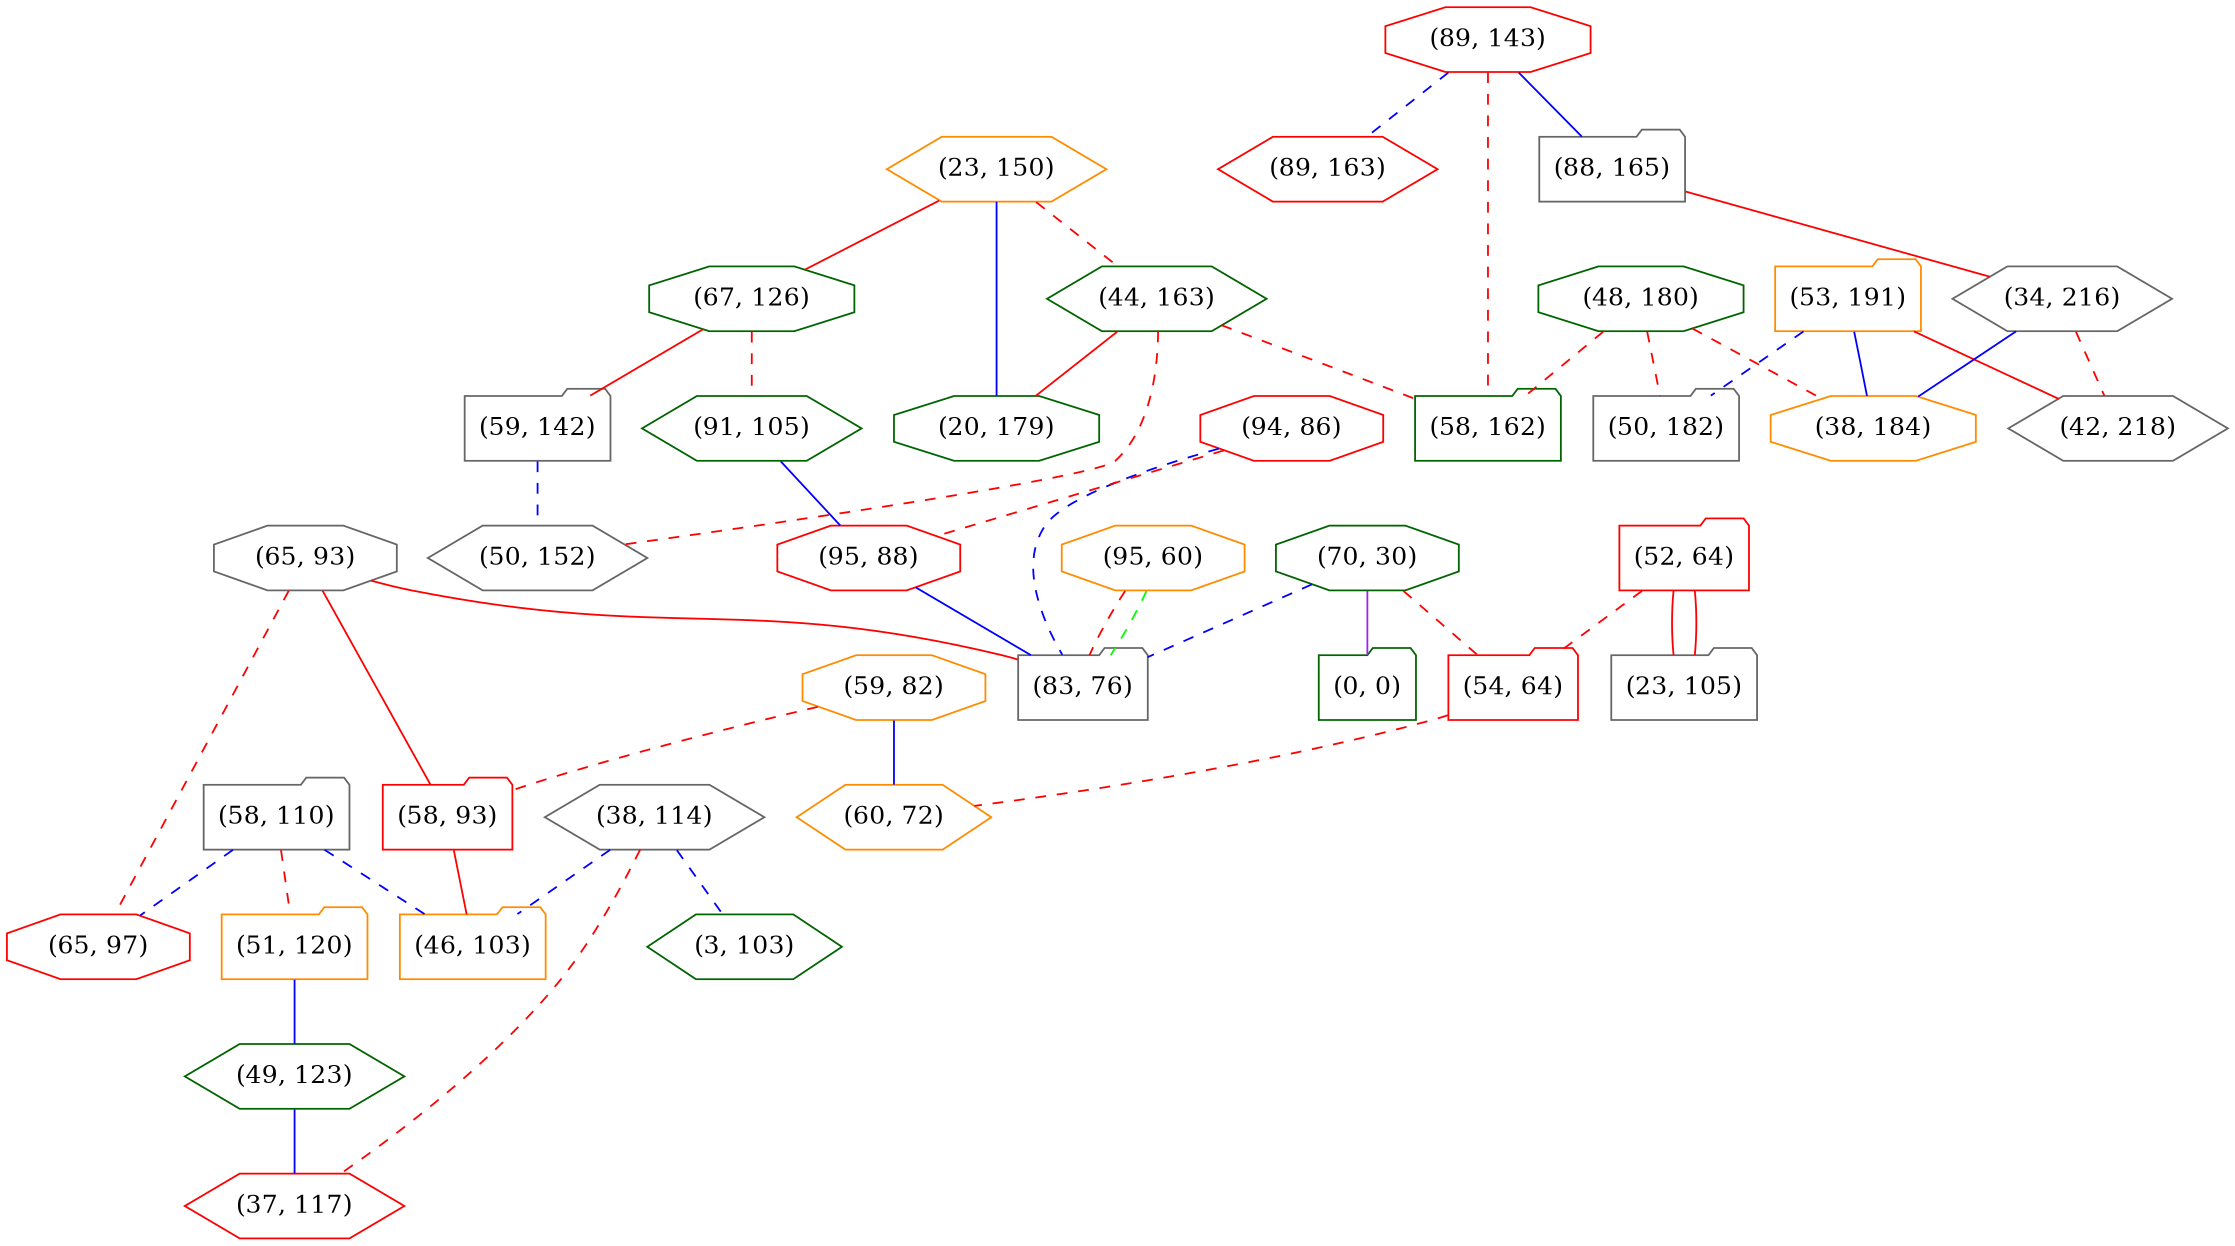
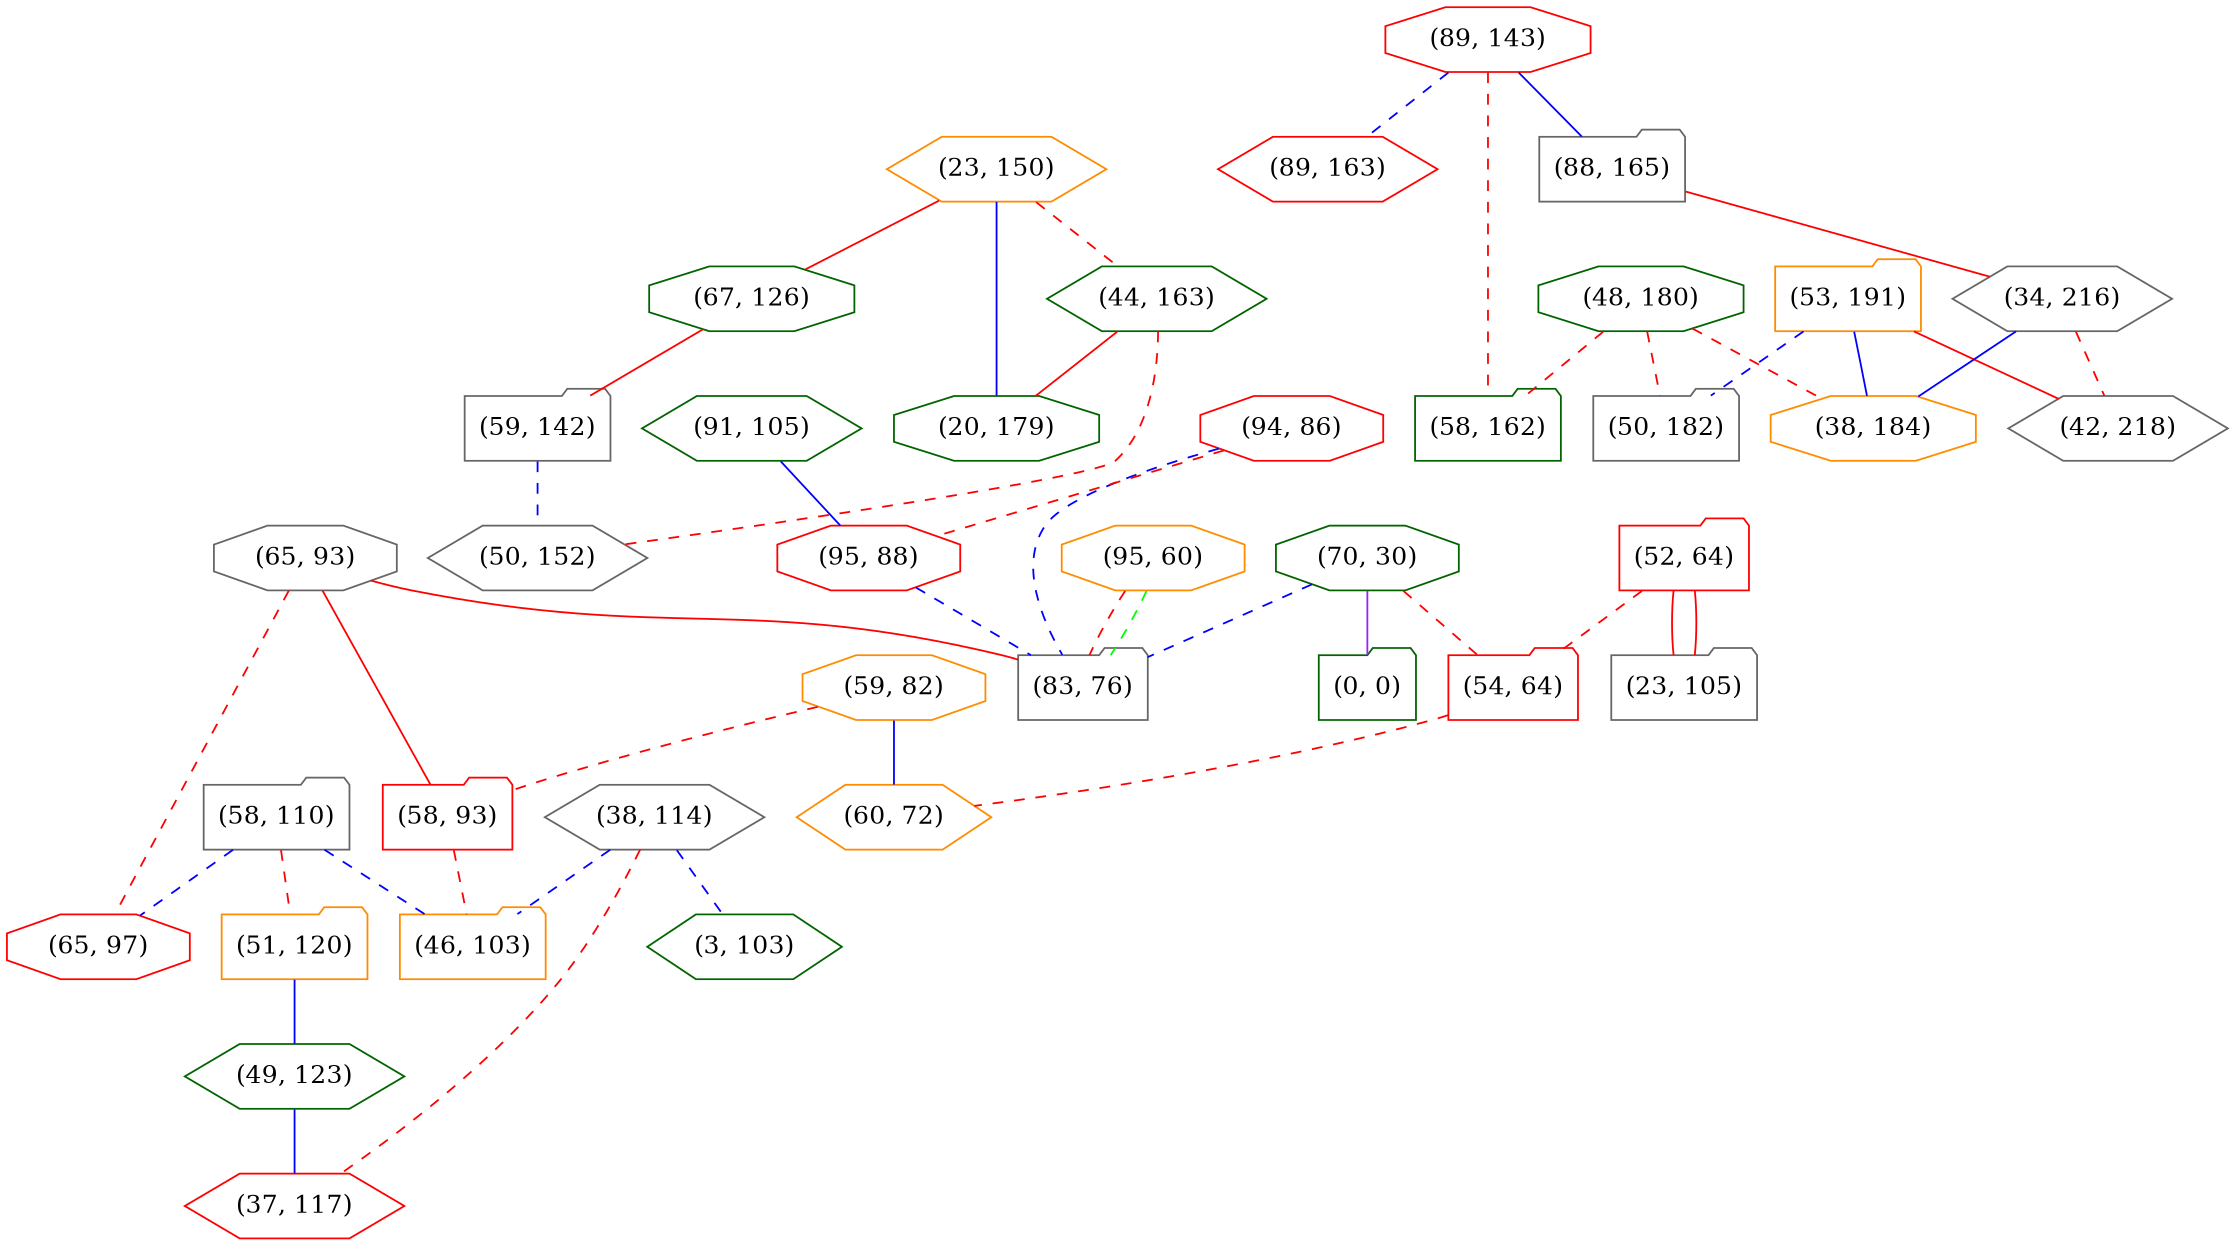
(1318, 362) -> none
(752, 364) -> none
(973, 621) -> (973, 621)
(460, 882) -> (460, 882)
